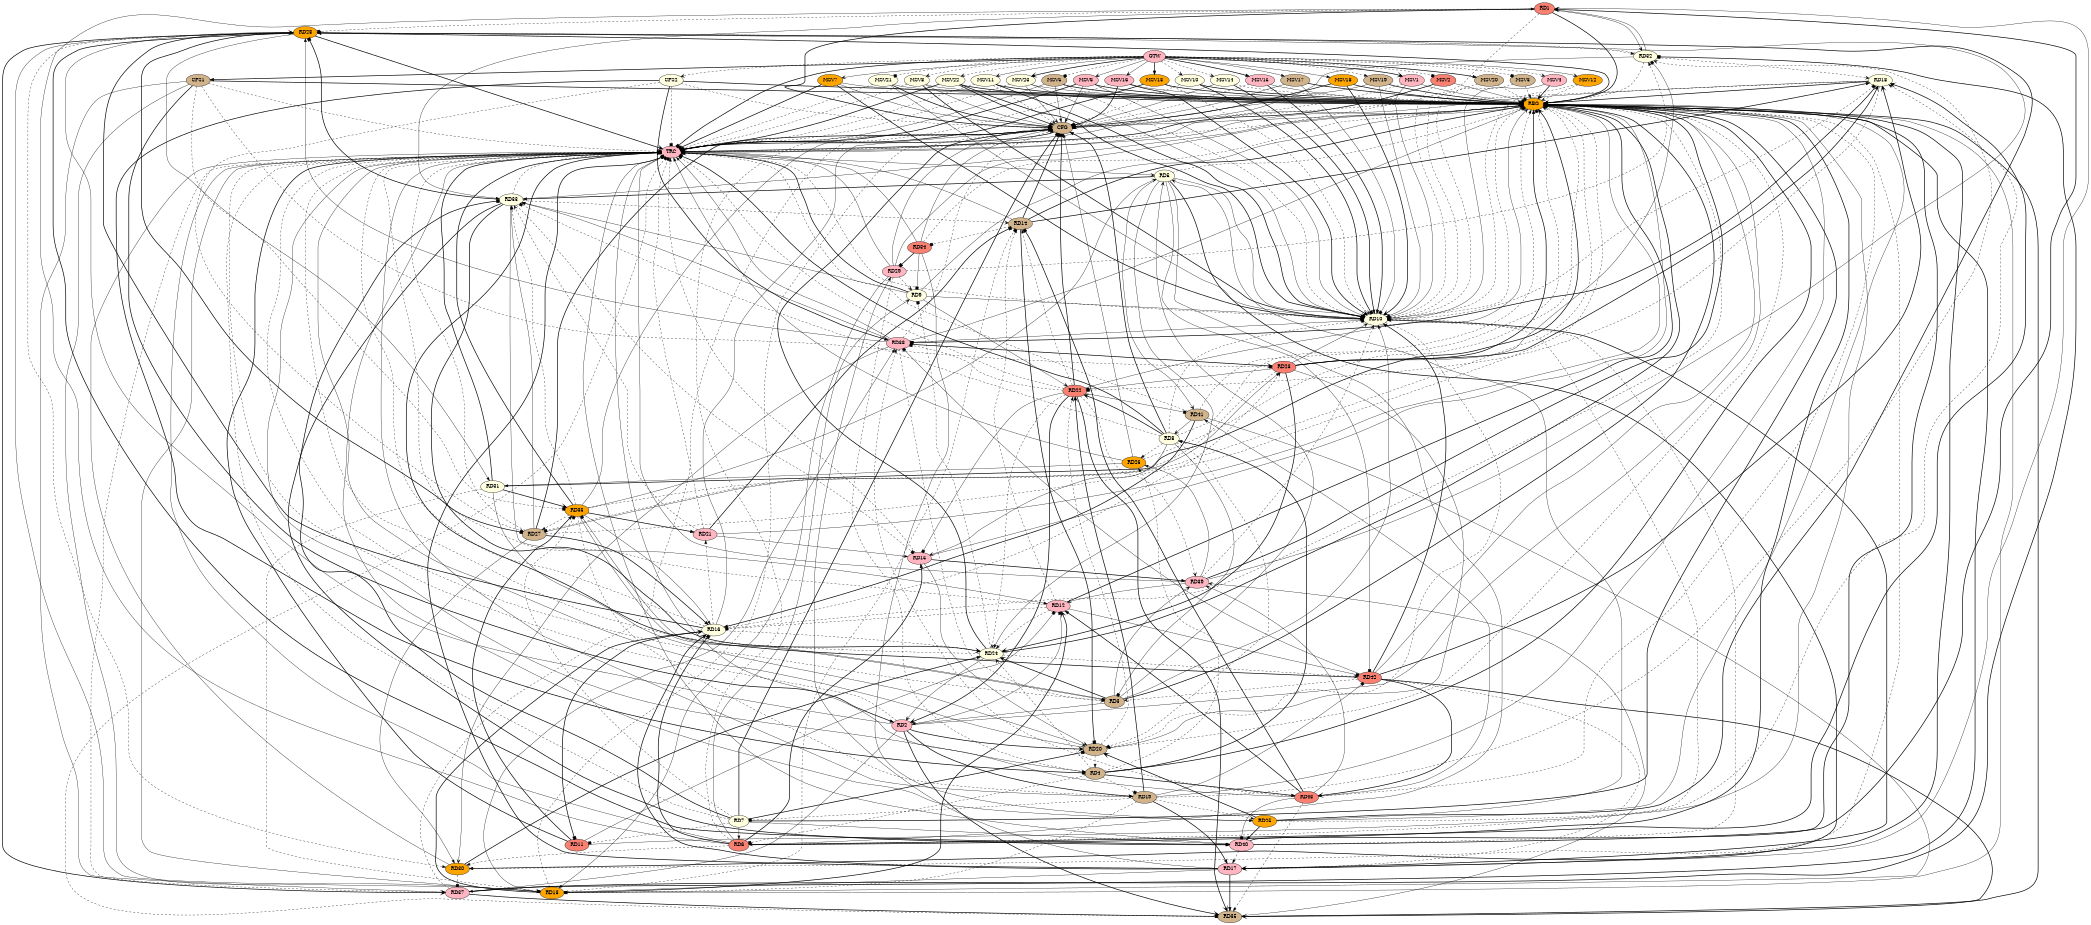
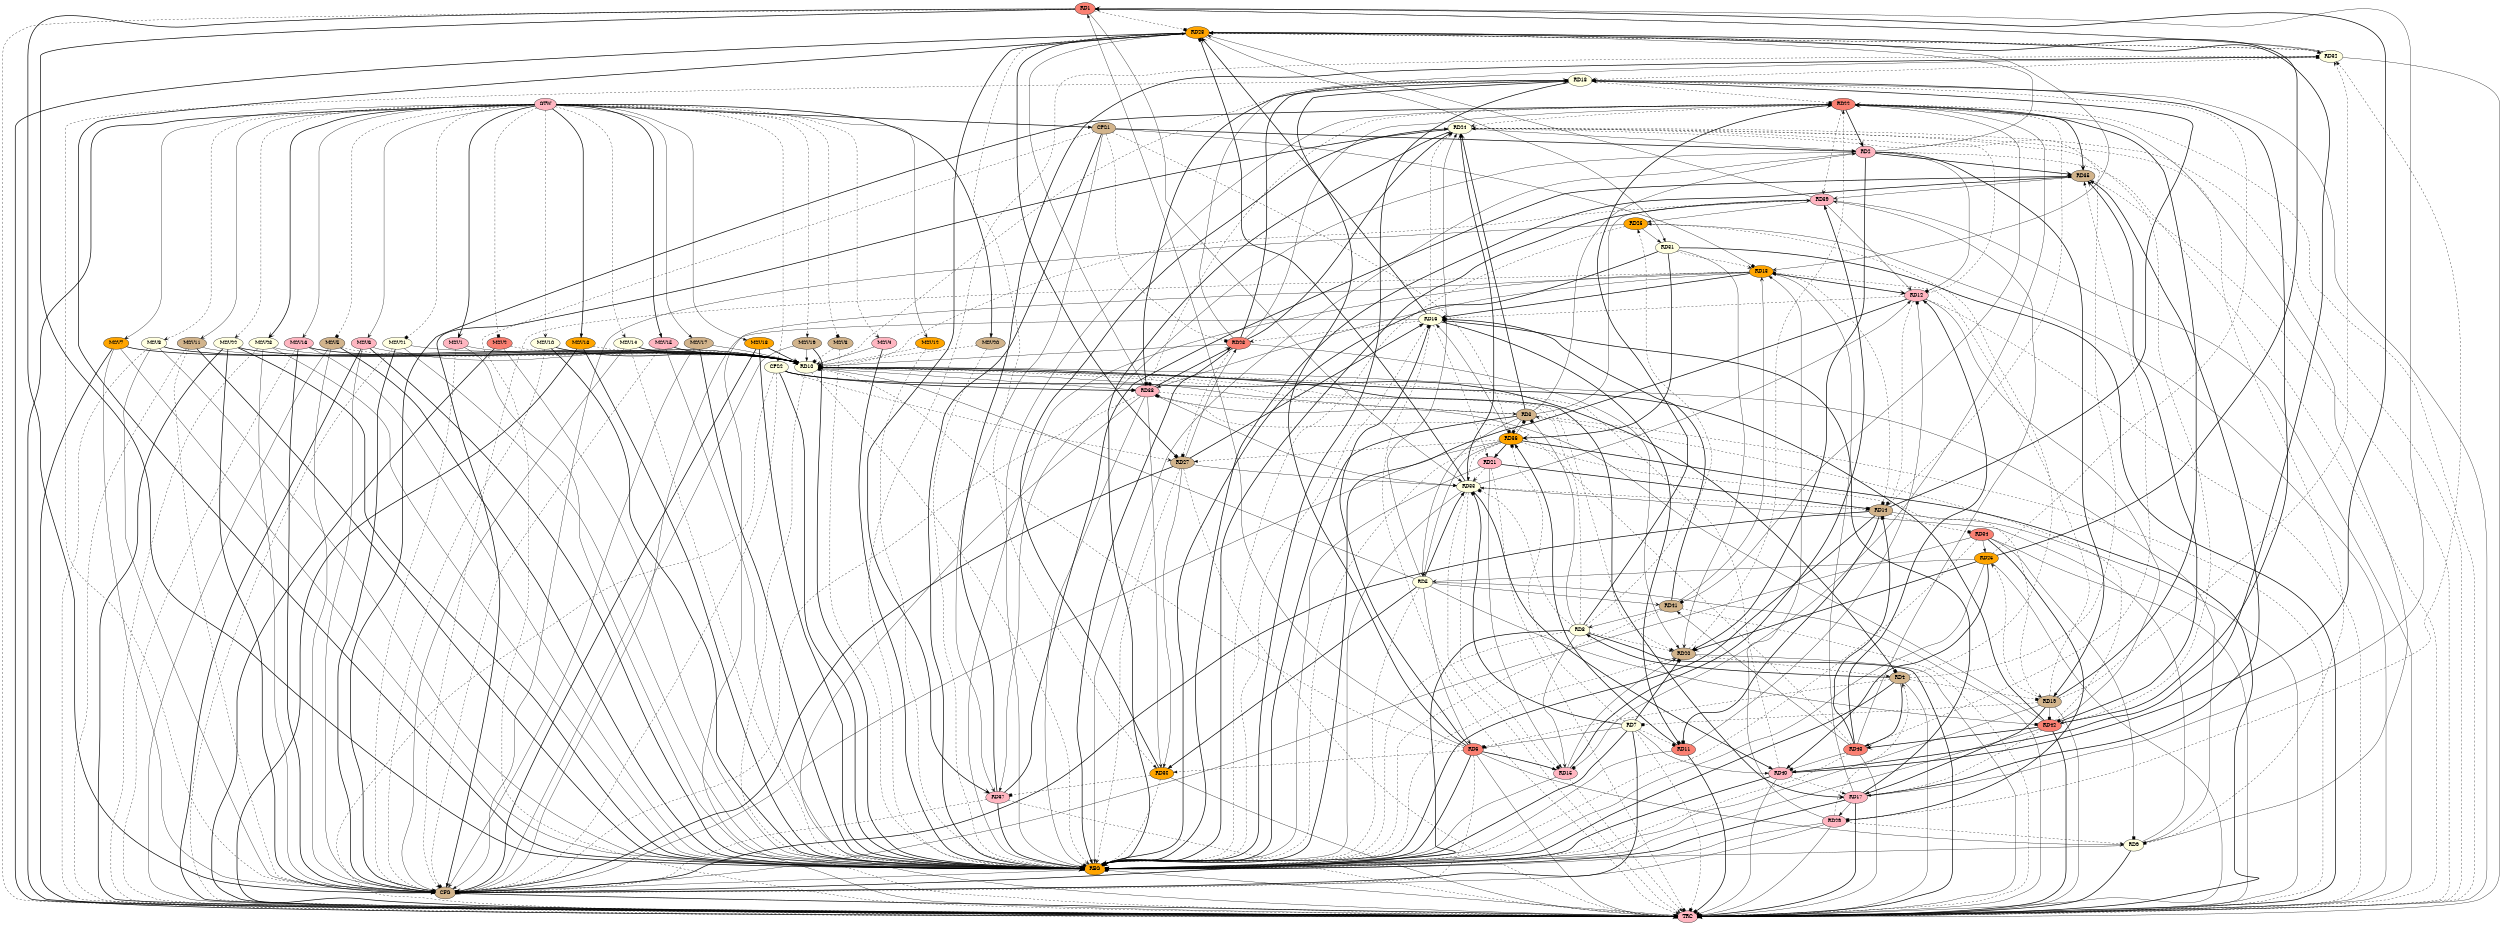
(986, 80) -> (192, 343)
(916, 164) -> (1954, 676)
(1209, 173) -> (499, 354)
(1053, 500) -> (1787, 639)
